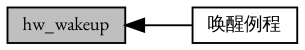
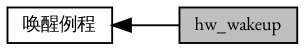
(168, 25) -> (155, 25)
